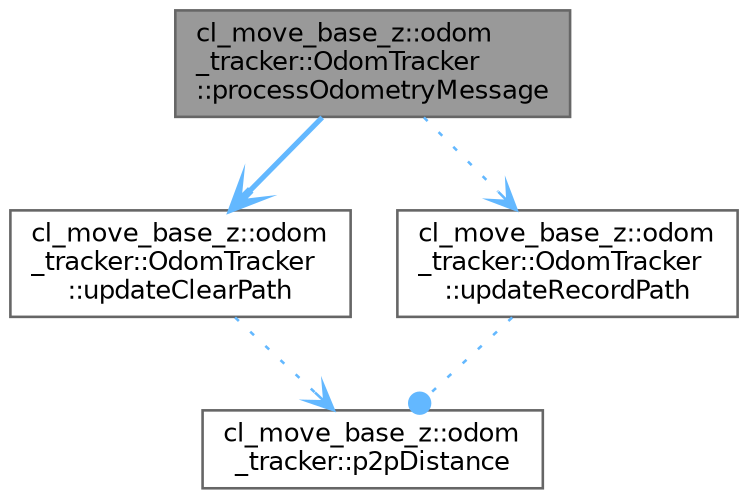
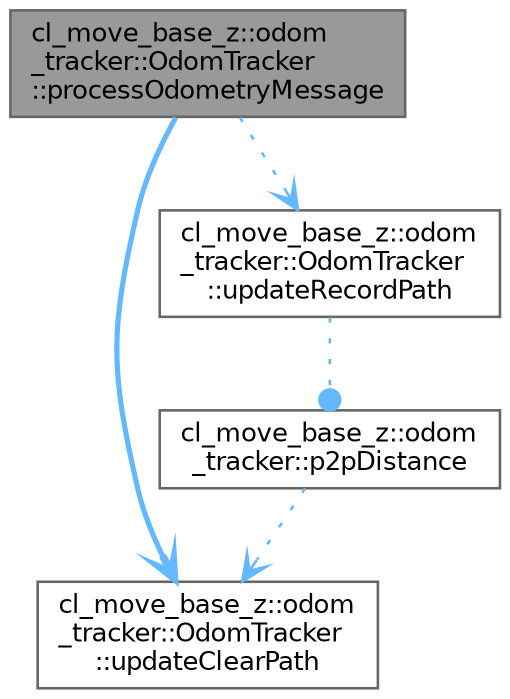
(275, 355) -> (281, 524)
